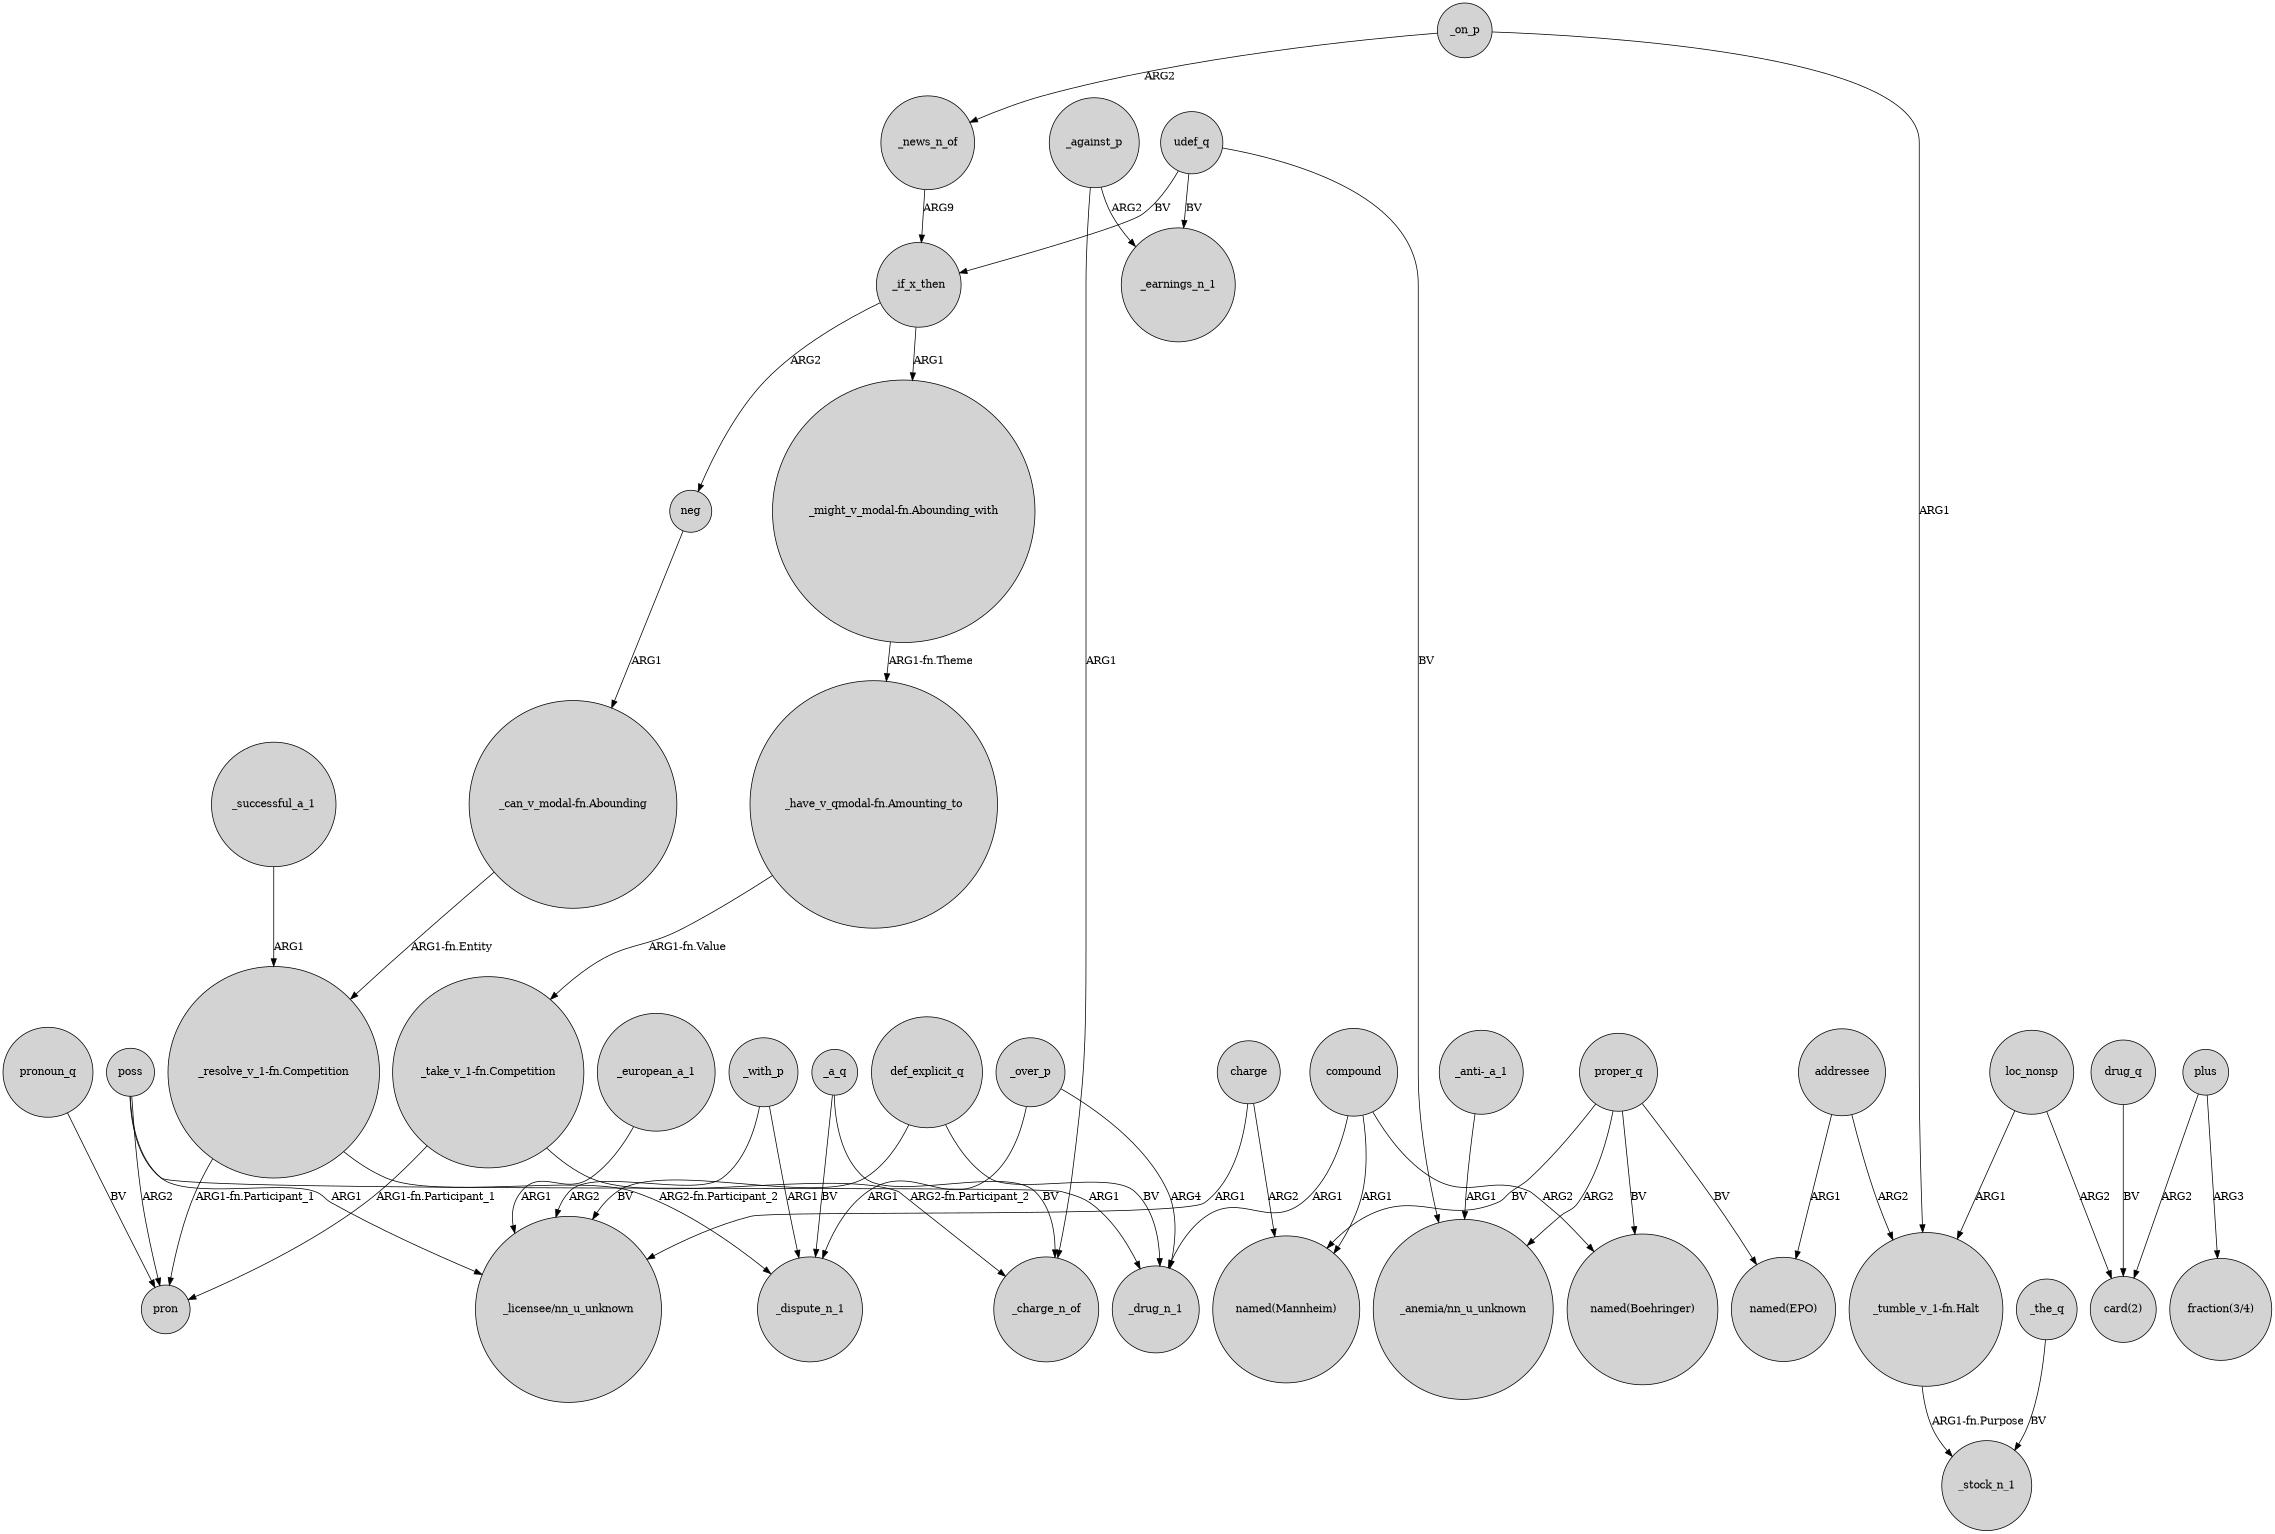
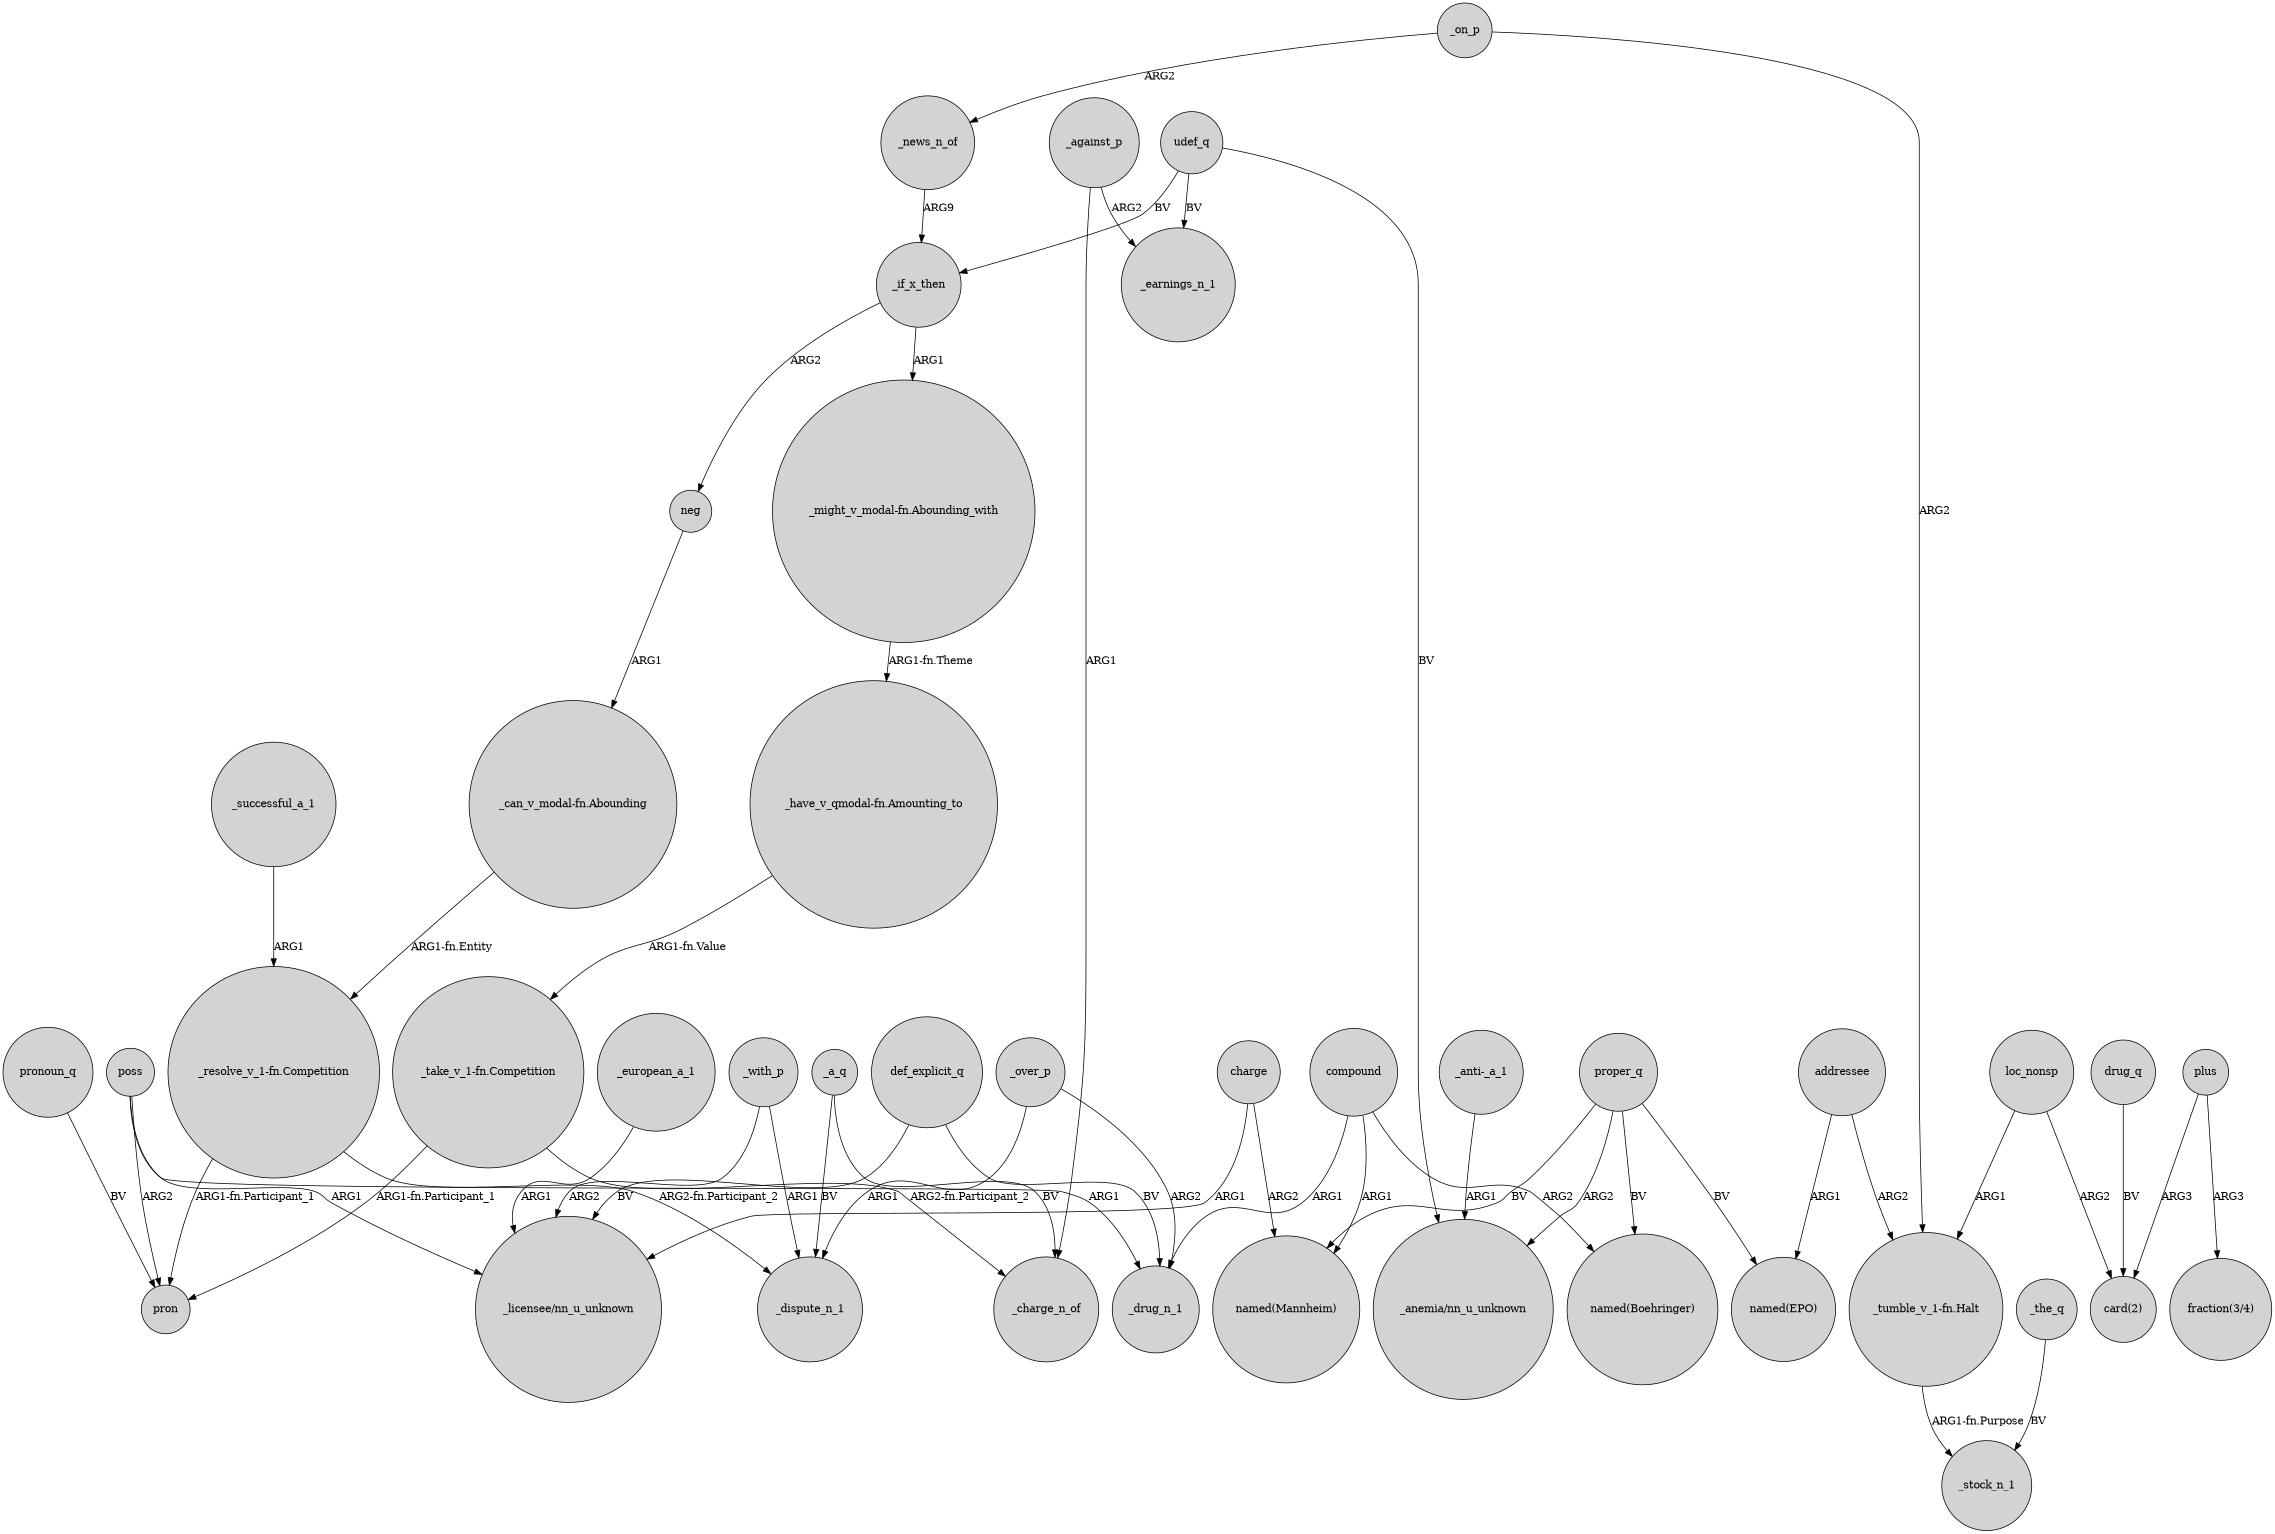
(1935, 511) -> (1935, 511)
(1186, 1197) -> (1186, 1197)
(2177, 1197) -> (2177, 1197)
